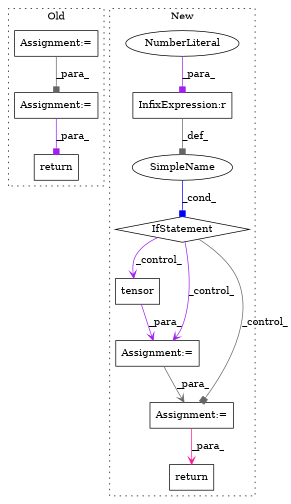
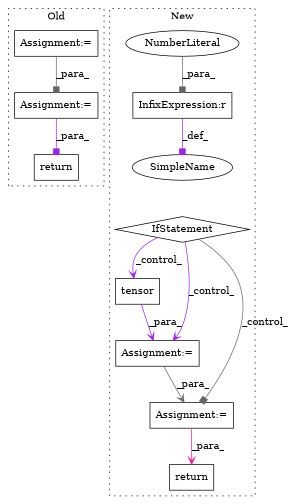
(182, 71) -> (182, 71)
(182, 133) -> (182, 133)
(182, 195) -> none
